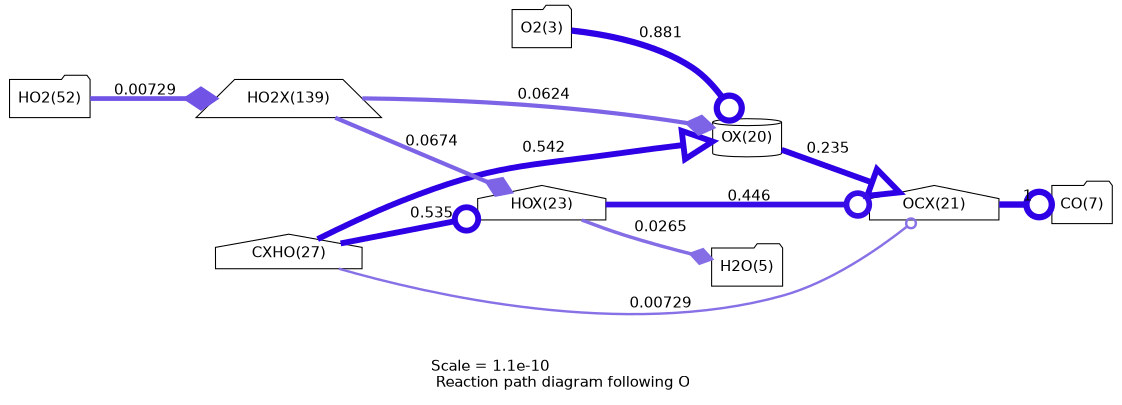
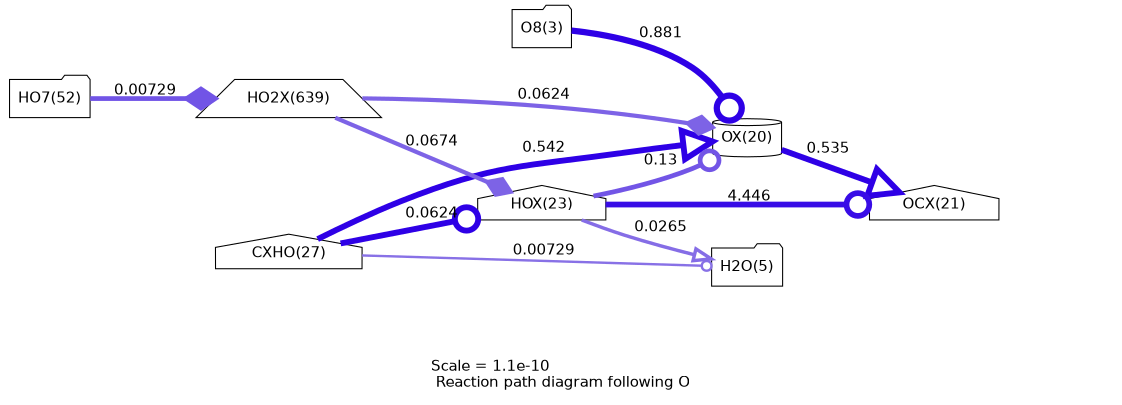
(542, 29) -> (542, 29)
(50, 99) -> (50, 99)
(289, 99) -> (289, 99)
(826, 149) -> (826, 149)
none -> (648, 183)
(747, 197) -> (747, 197)
(1082, 205) -> none
(430, 214) -> (430, 214)
(638, 239) -> (638, 239)
(631, 313) -> (532, 261)
